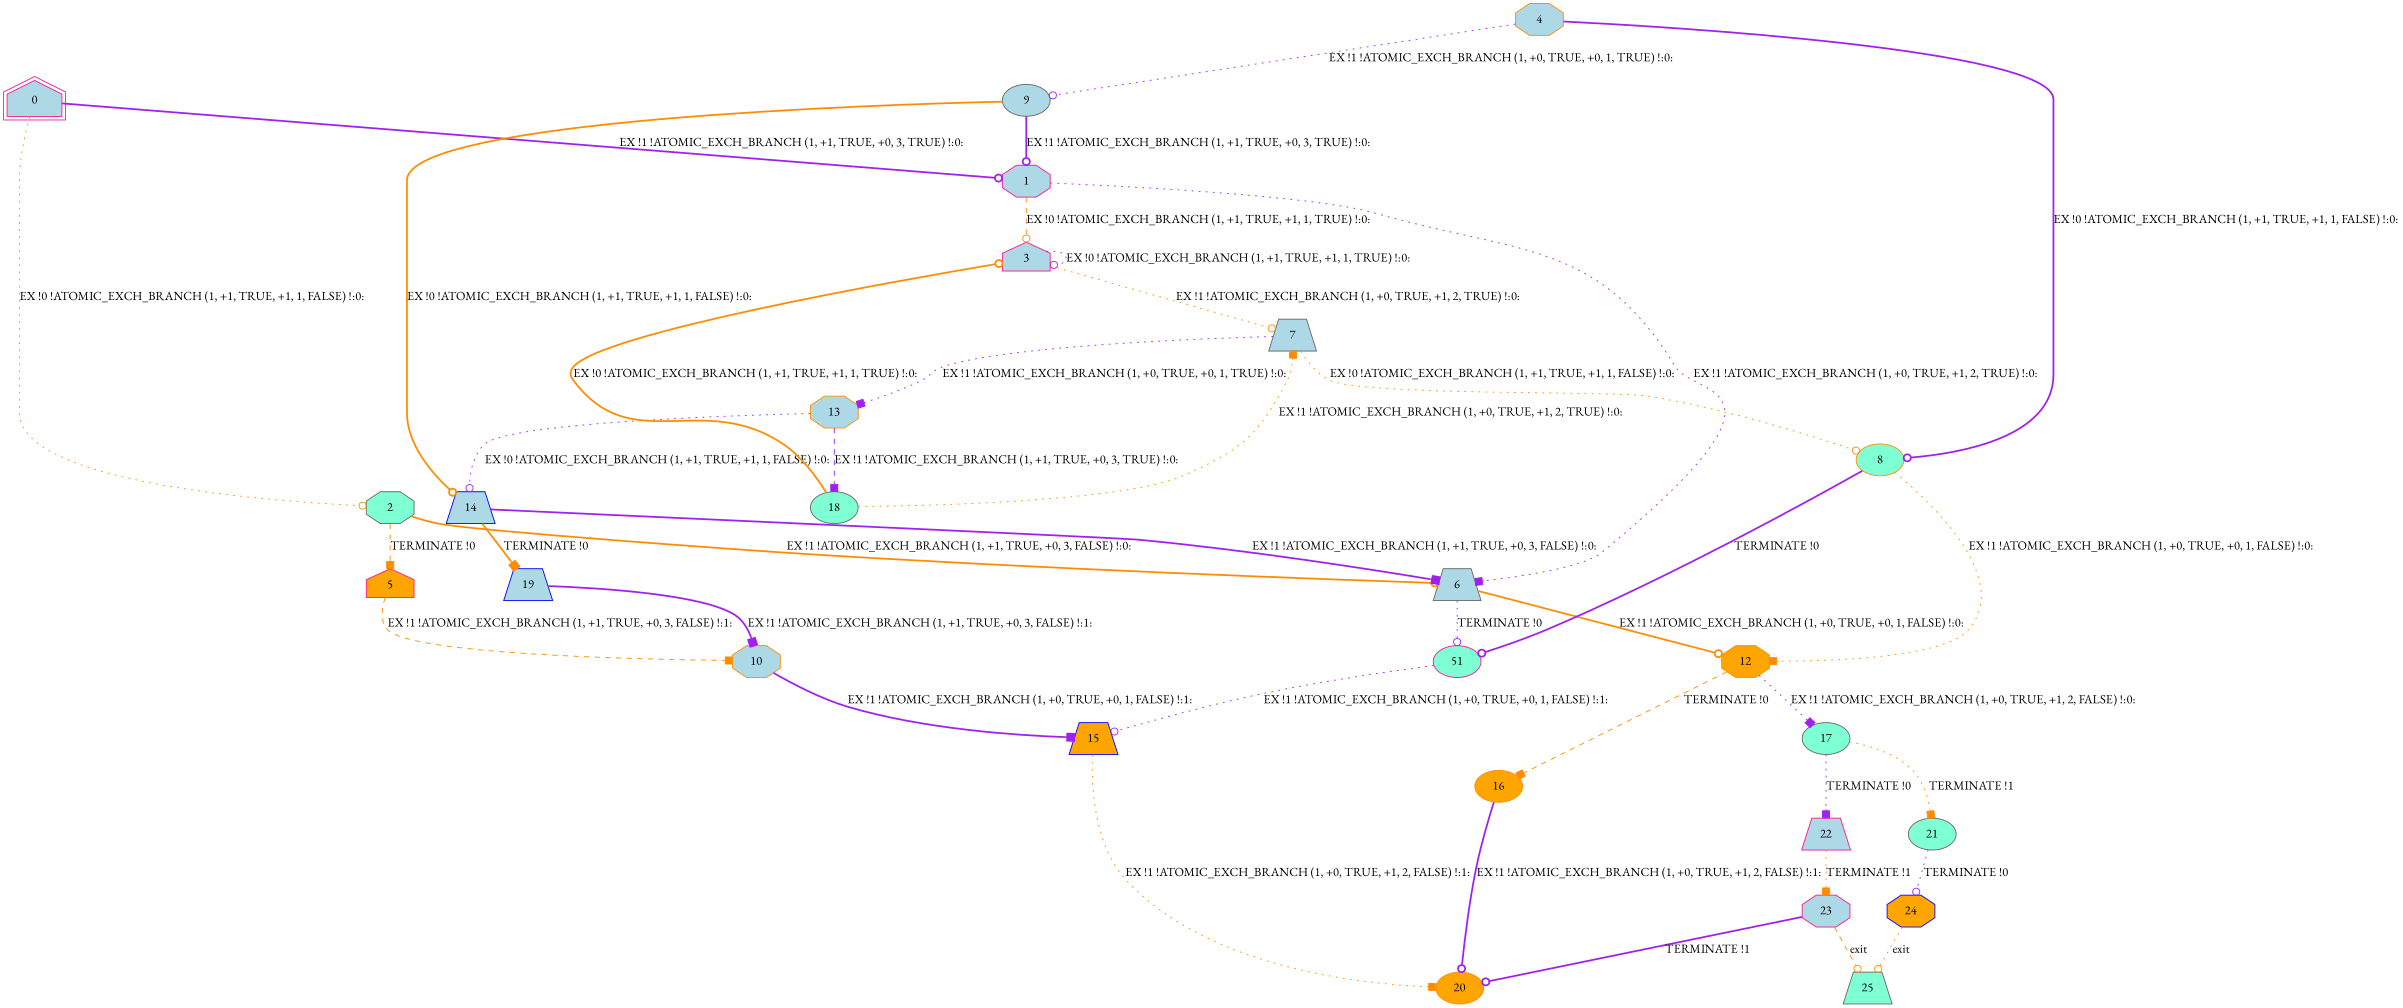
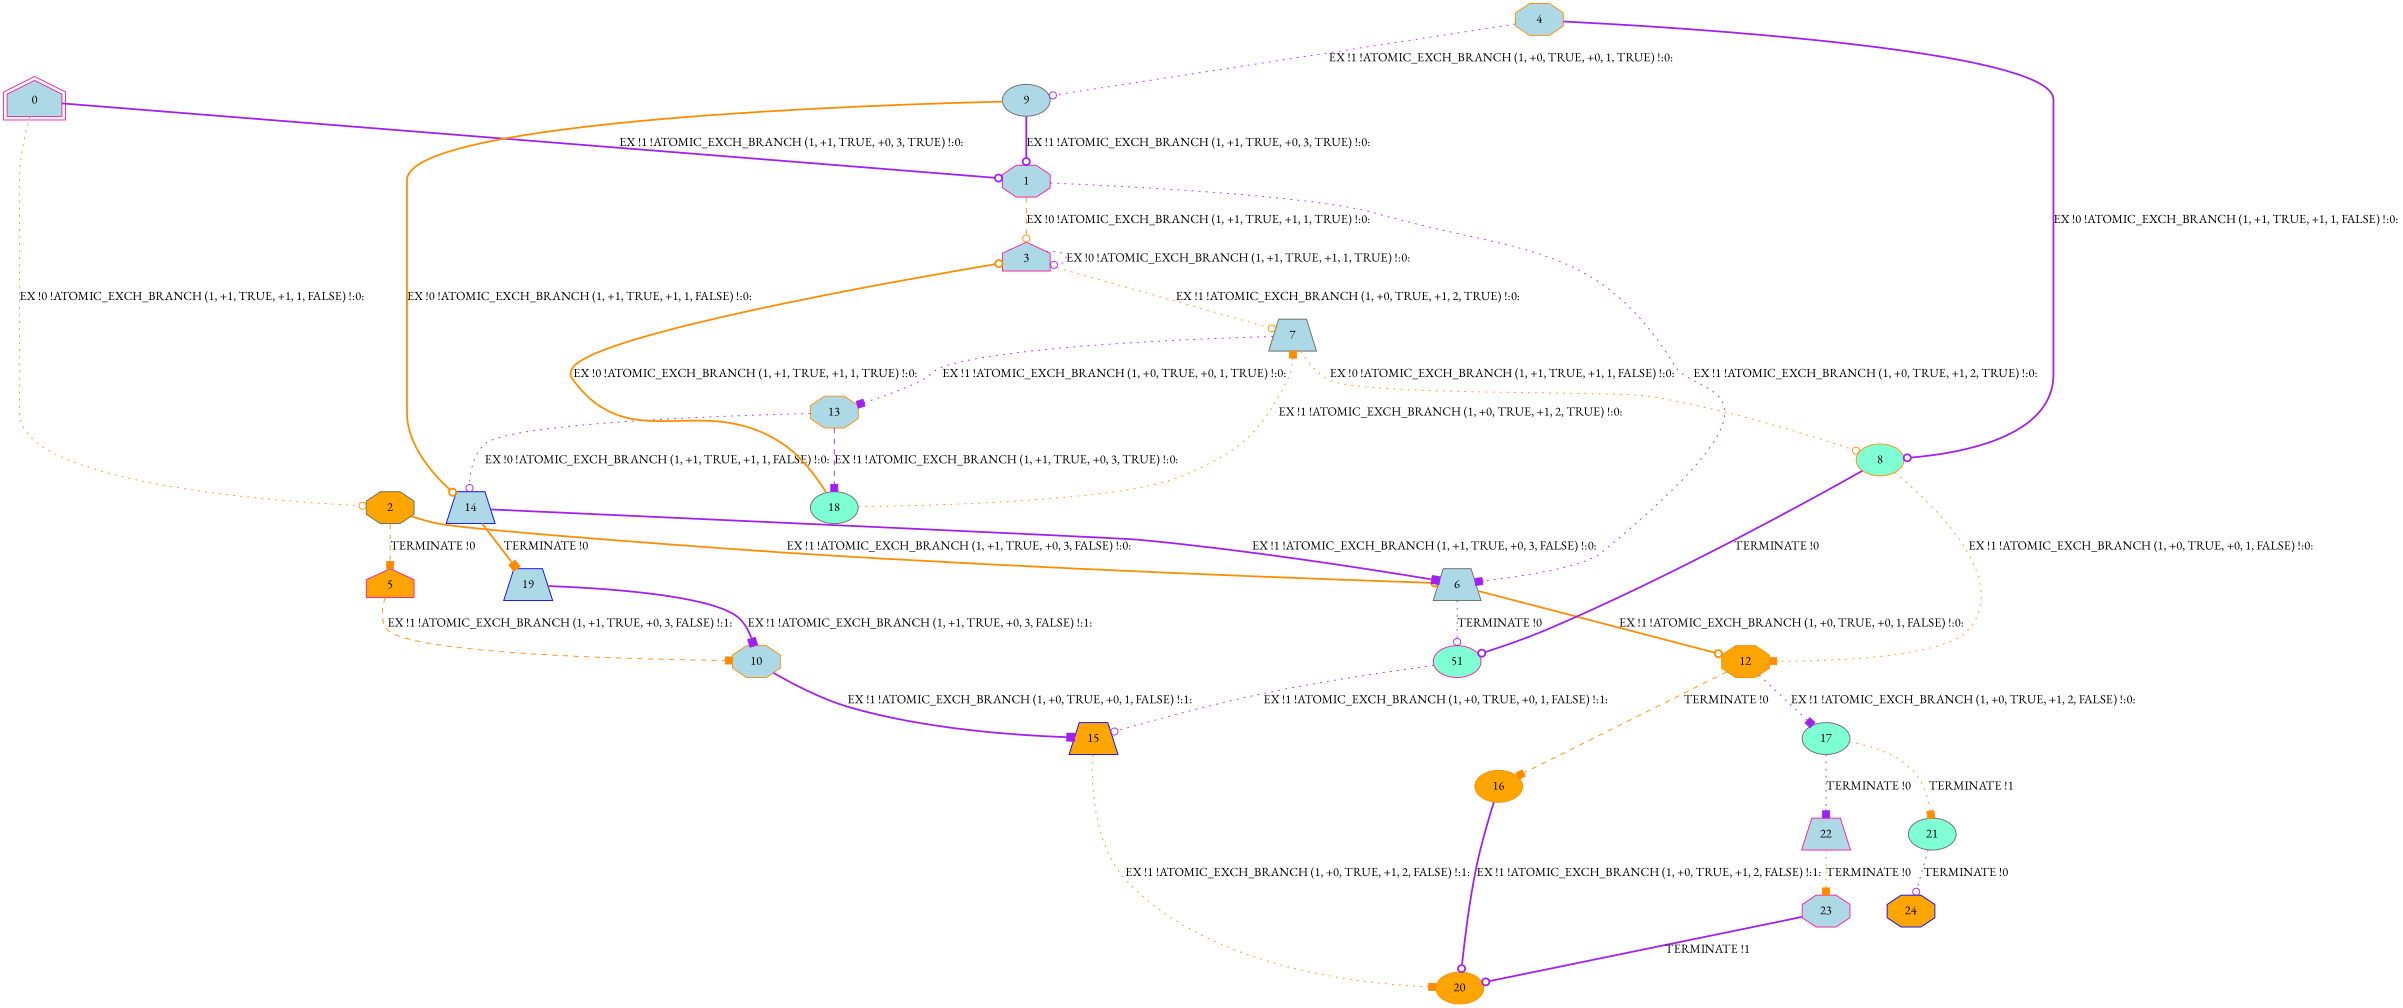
(390, 508) -> (390, 508)
(1869, 873) -> (1869, 873)
(1868, 988) -> none
